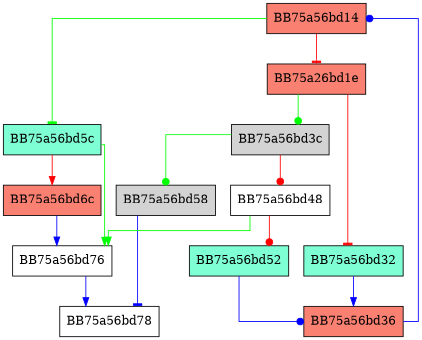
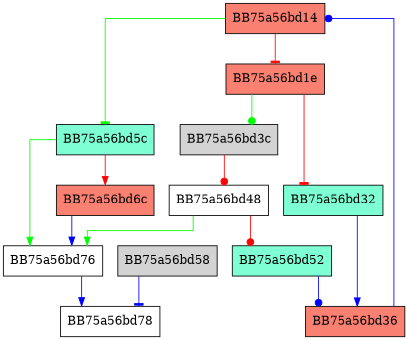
(316, 79) -> (275, 79)
(177, 135) -> none
